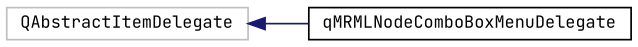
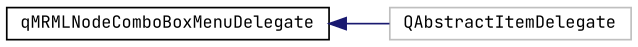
(287, 24) -> (368, 24)
